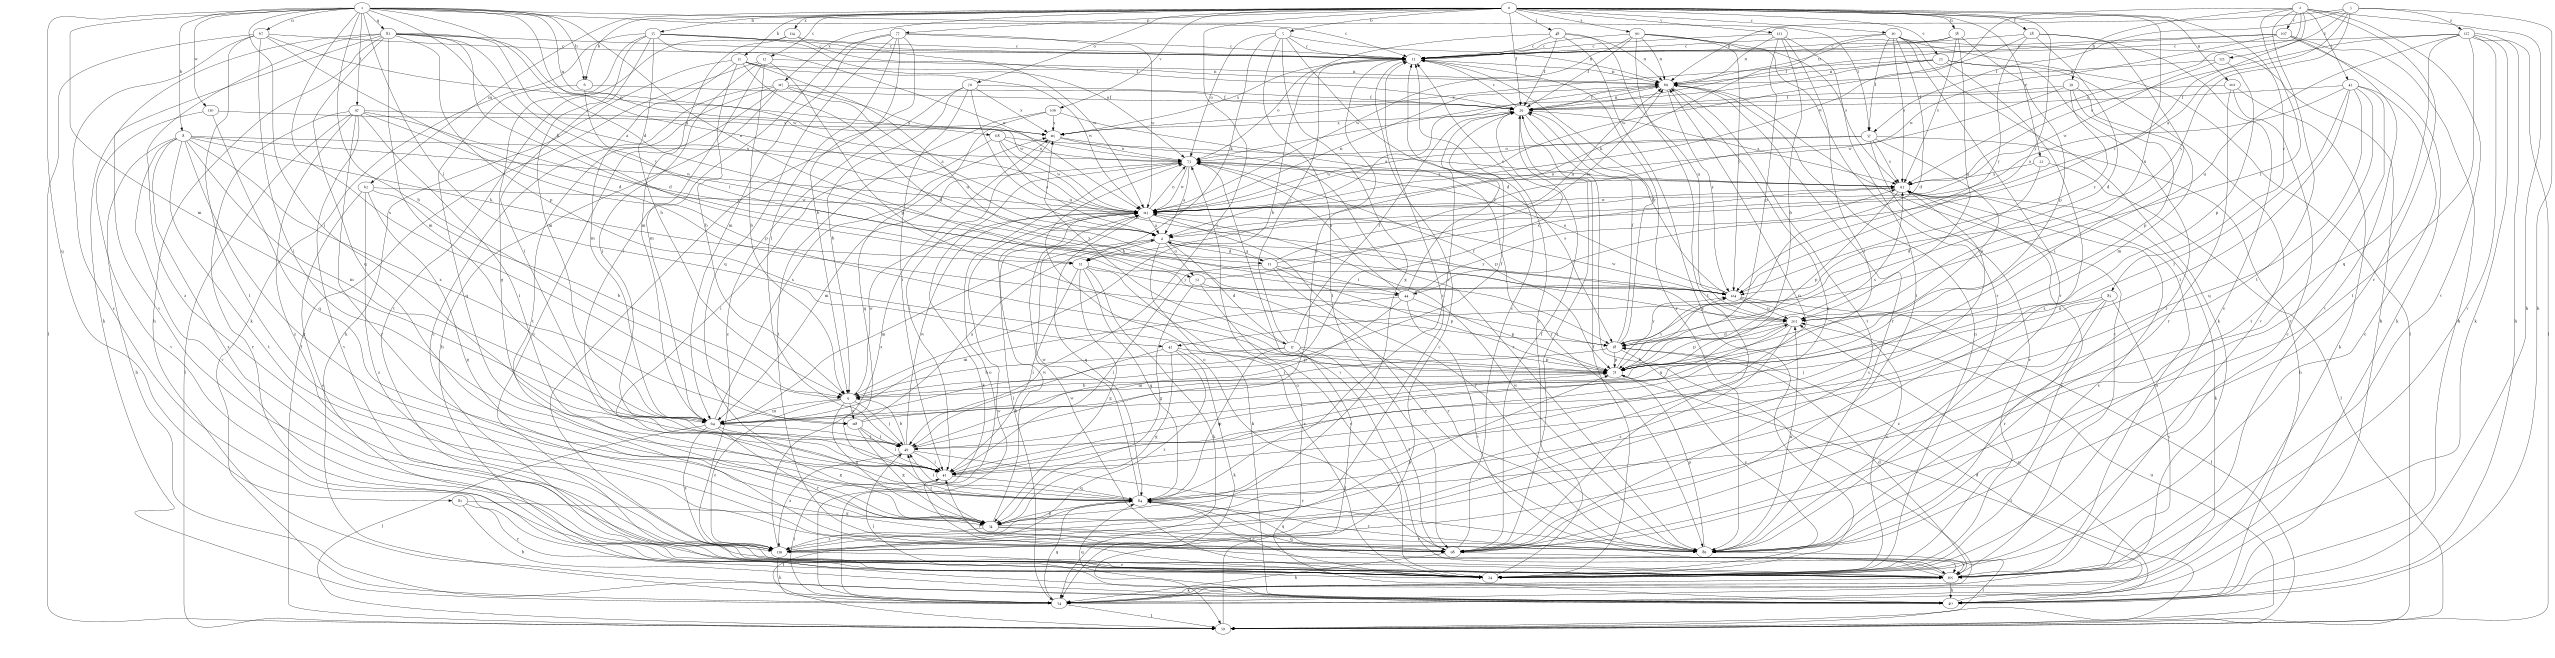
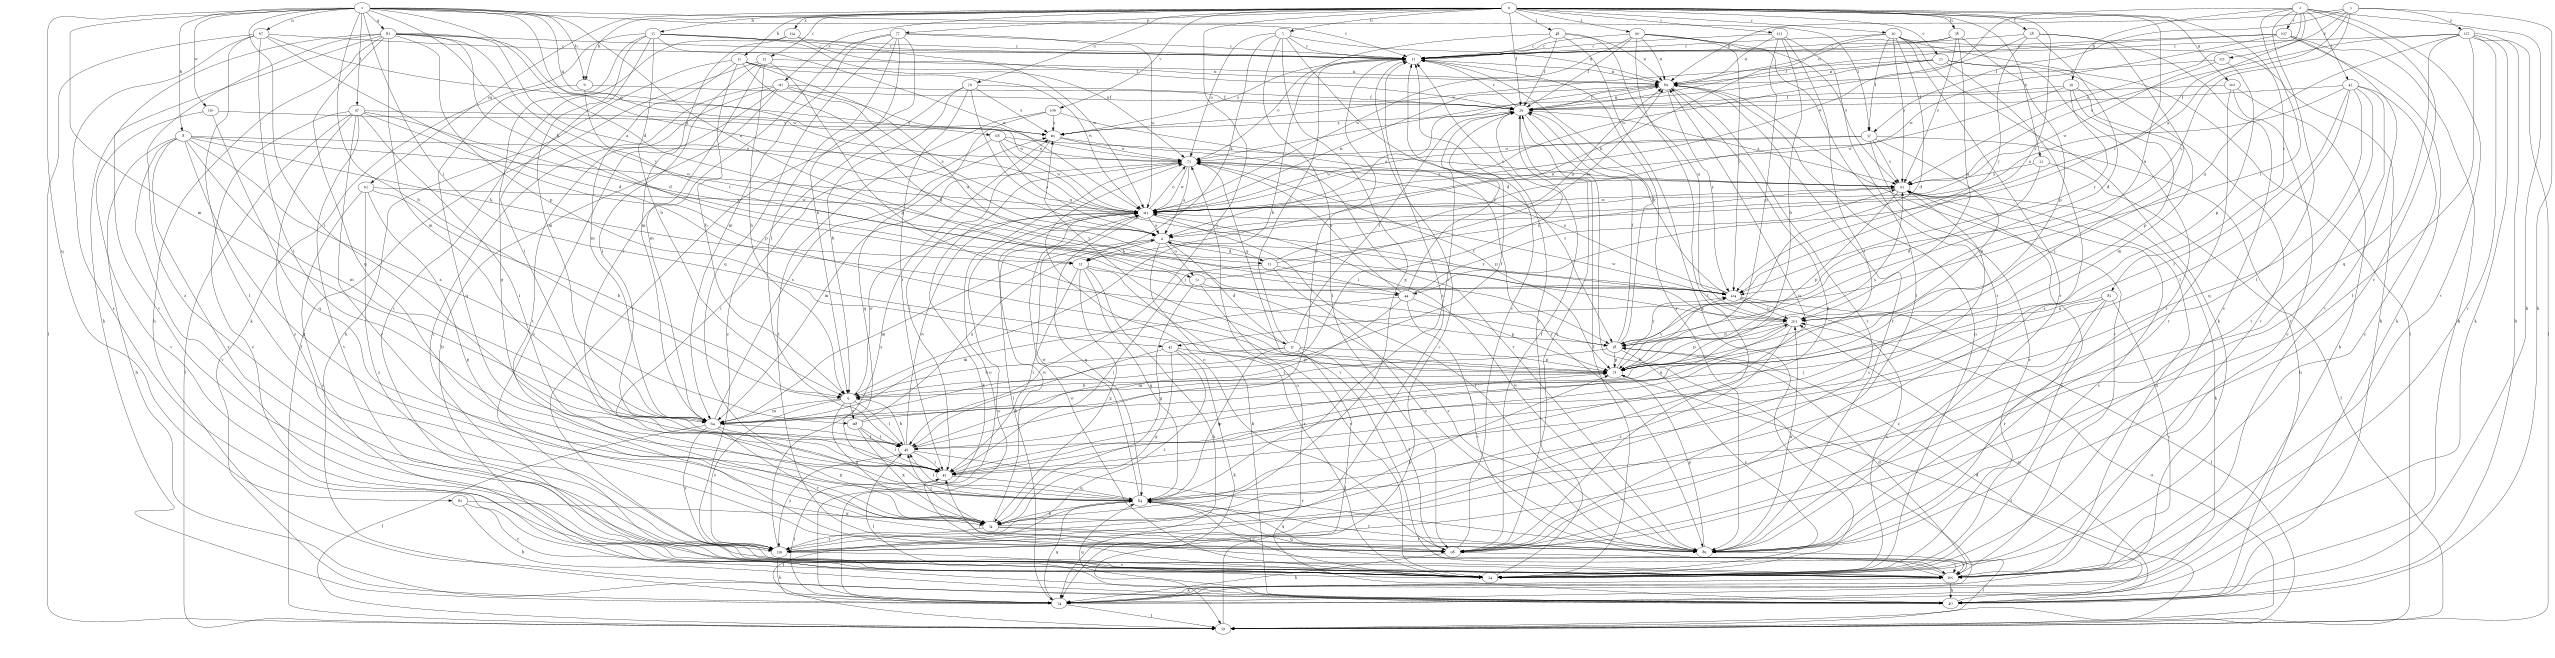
(493, 268) -> none
(1431, 320) -> none
(683, 499) -> none
